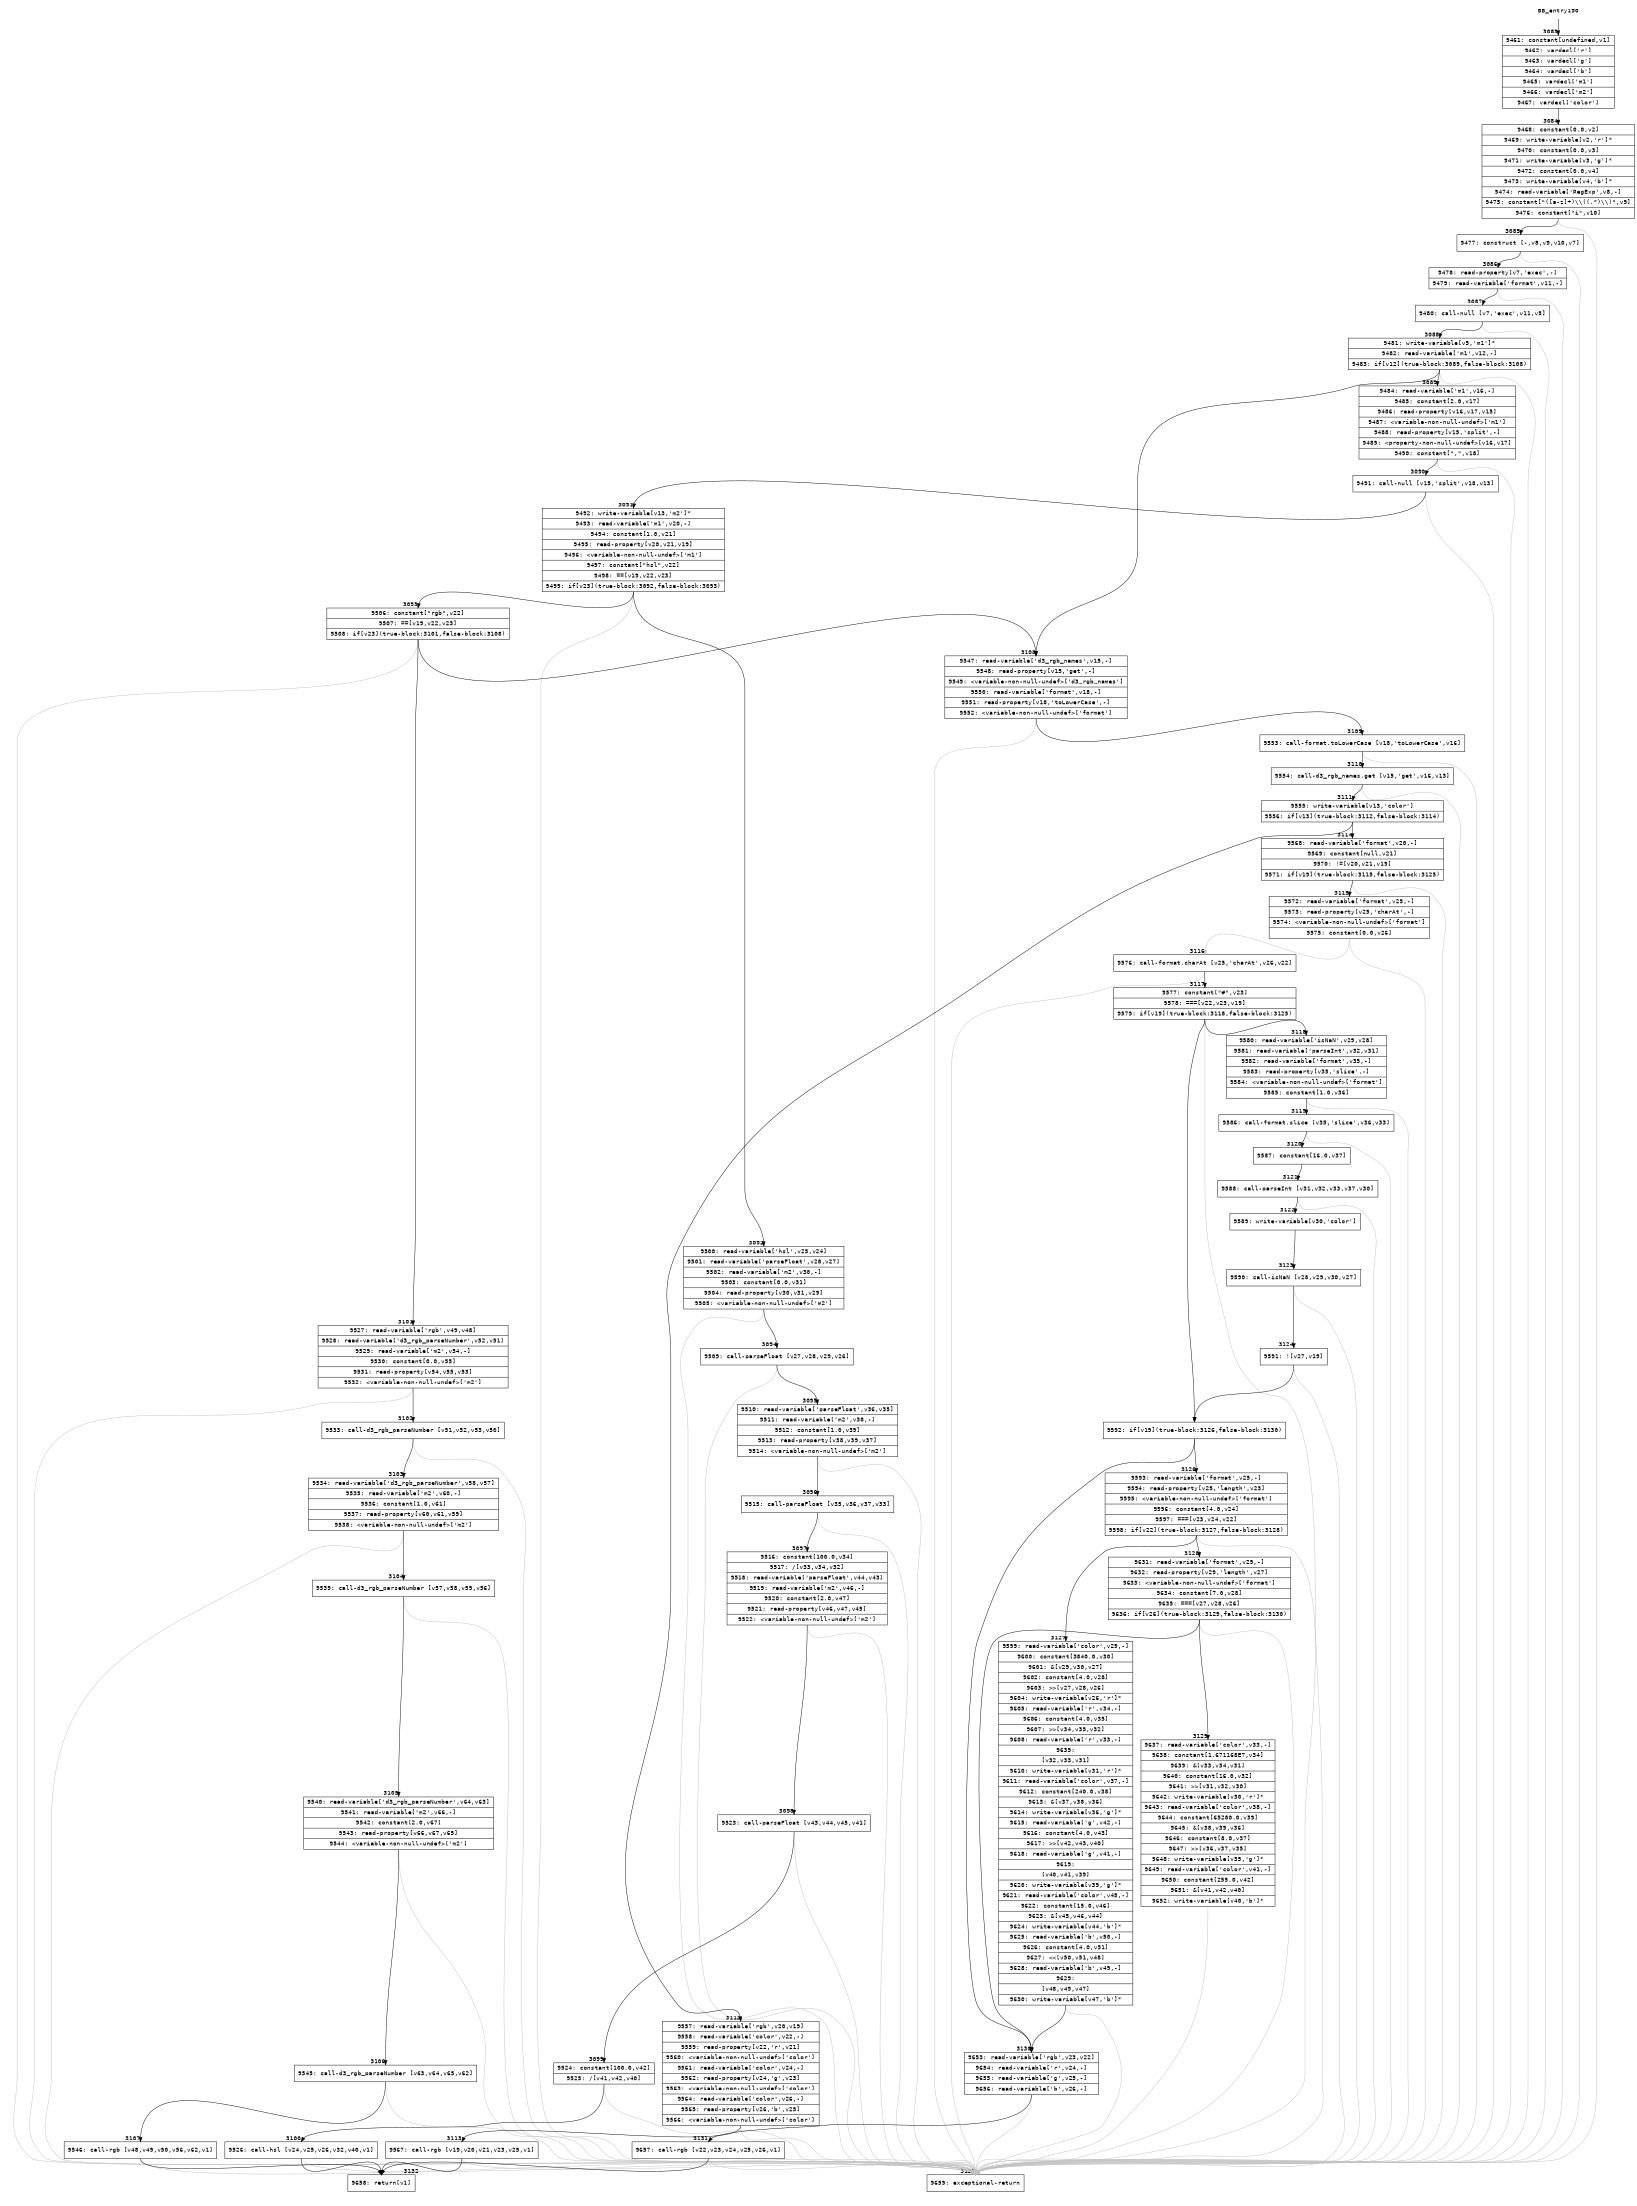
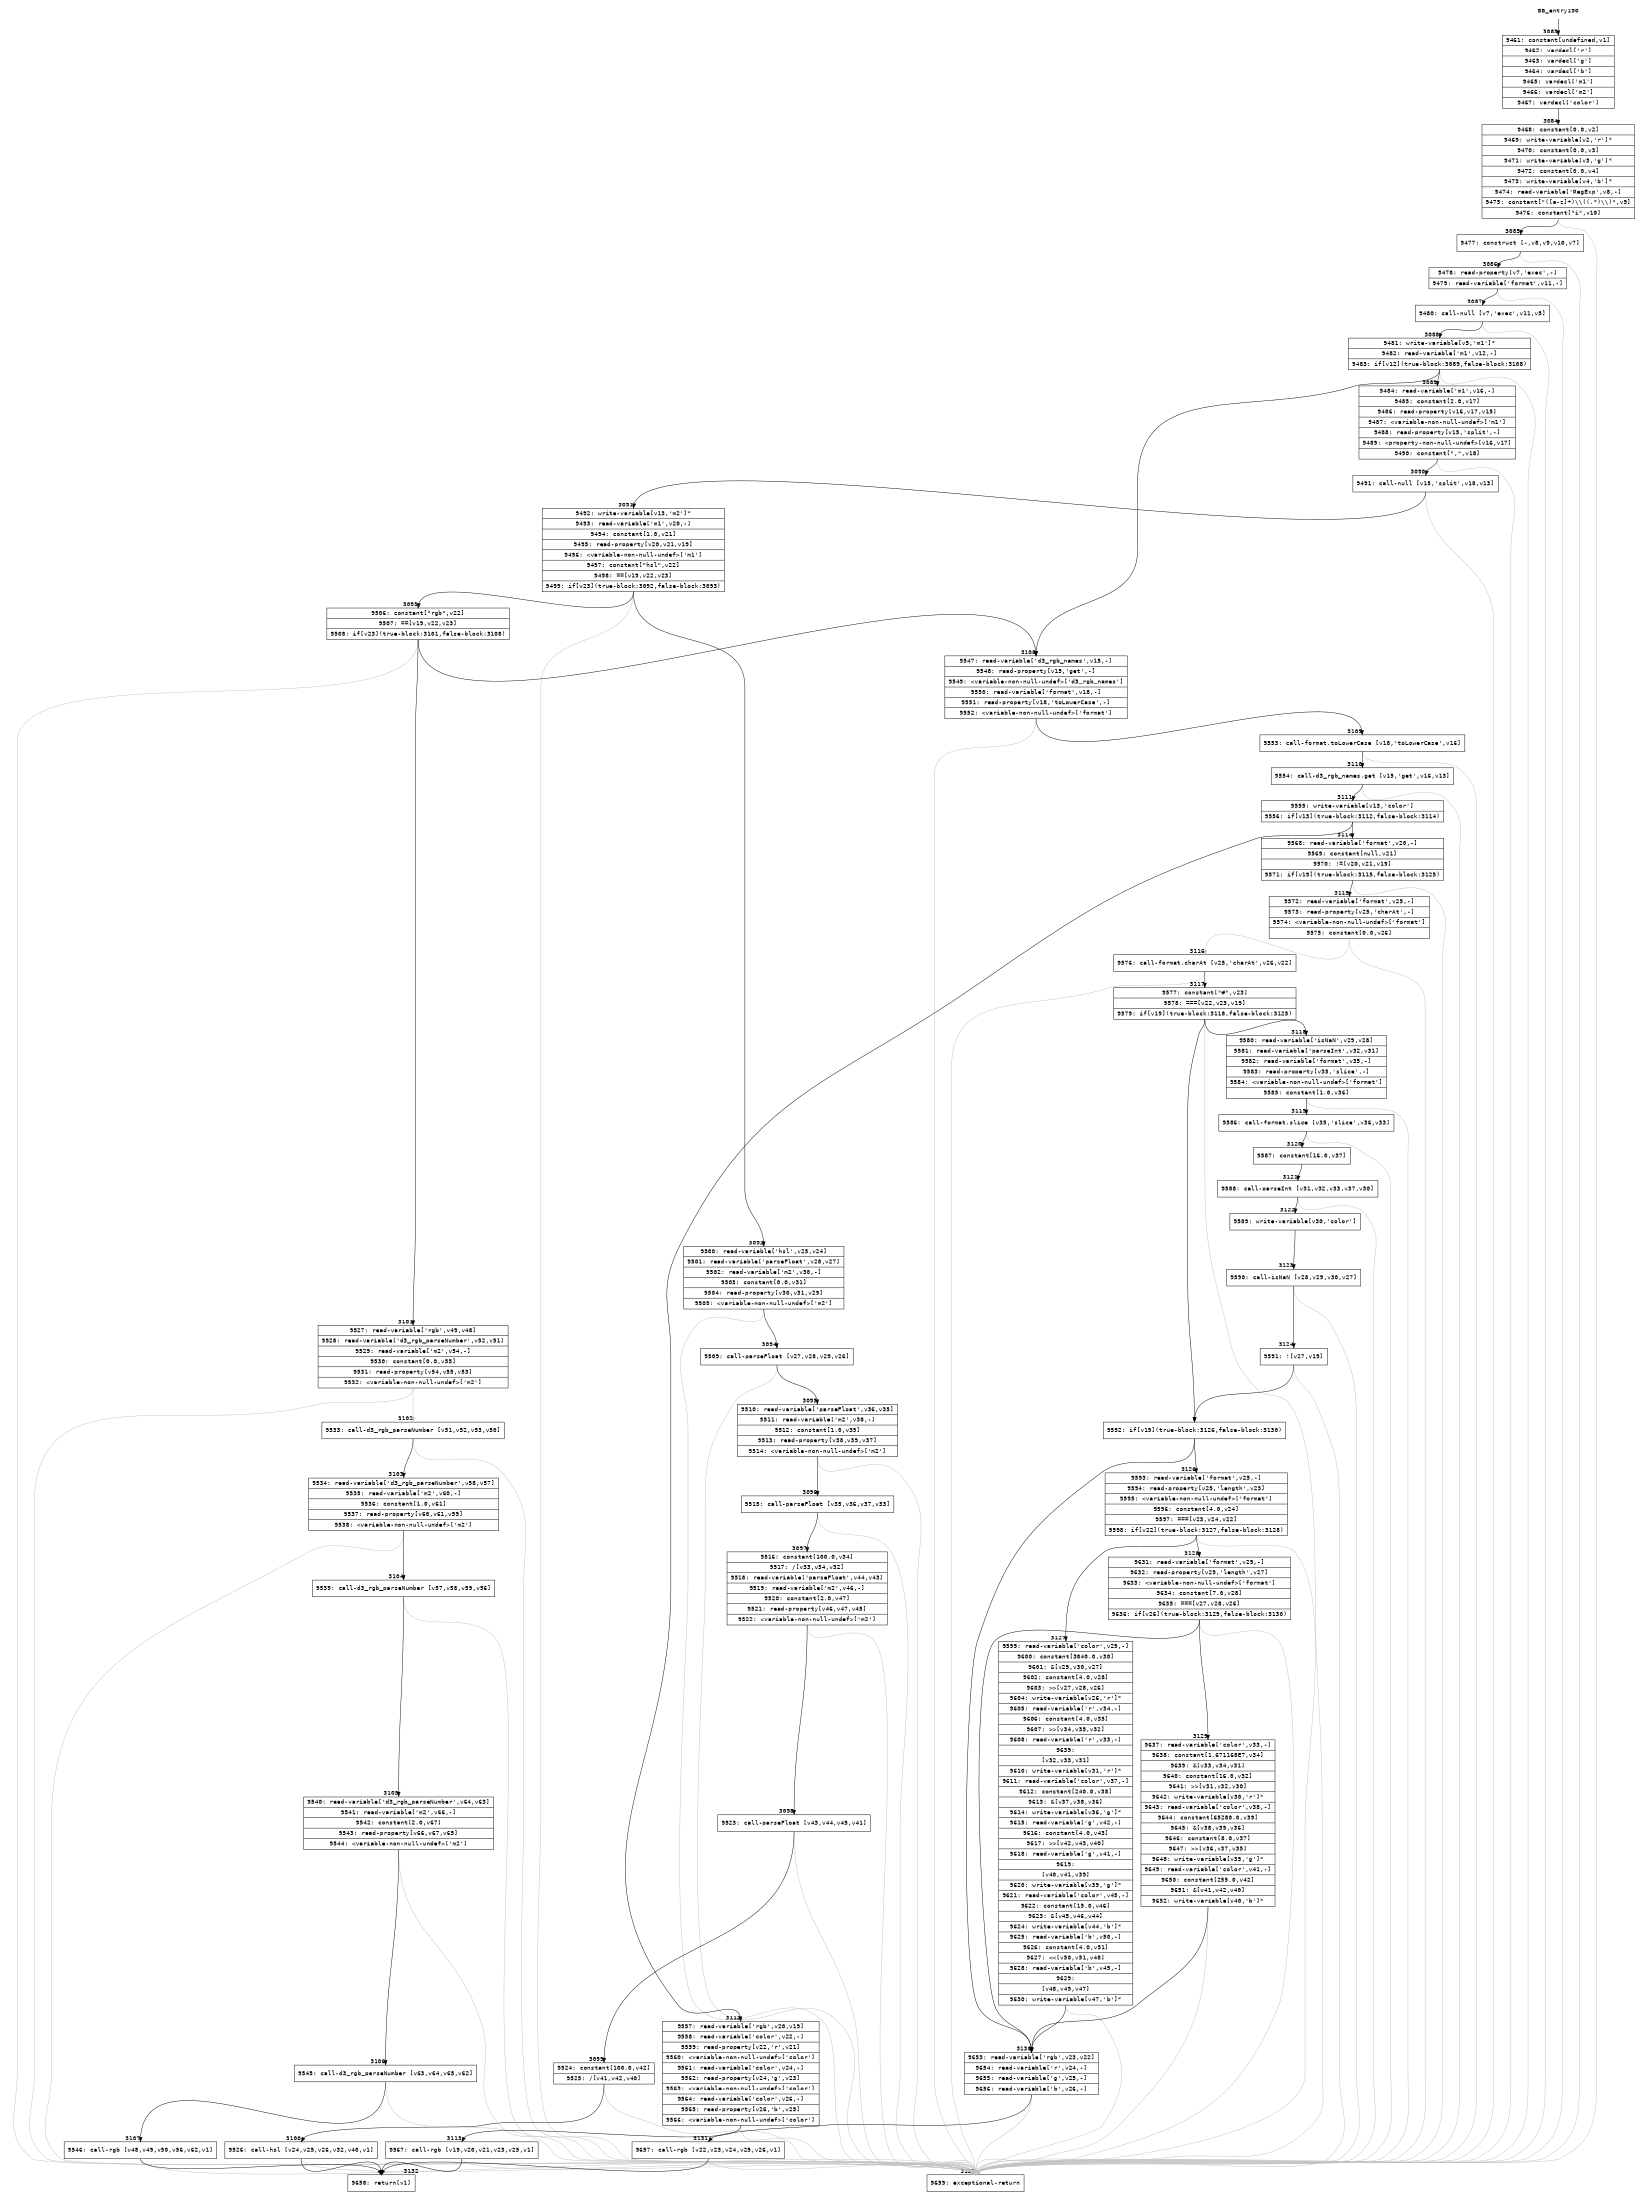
(413, 1403) -> (413, 1403)
none -> (1139, 2003)
